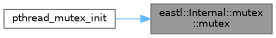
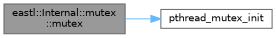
(128, 19) -> (138, 19)
